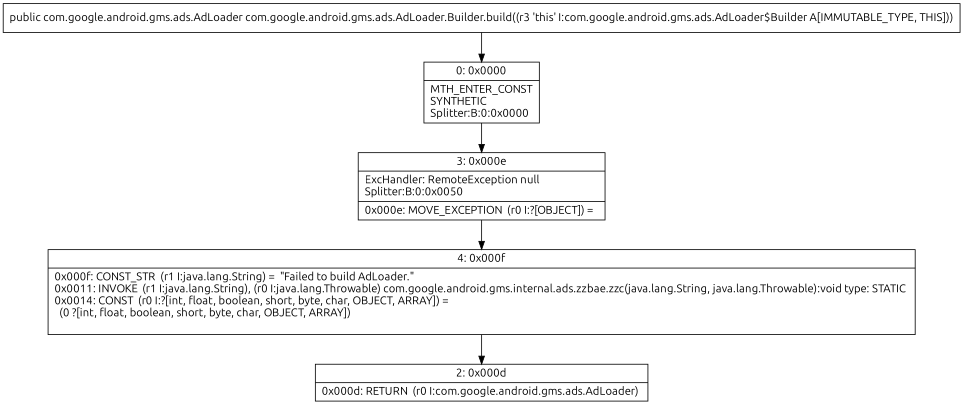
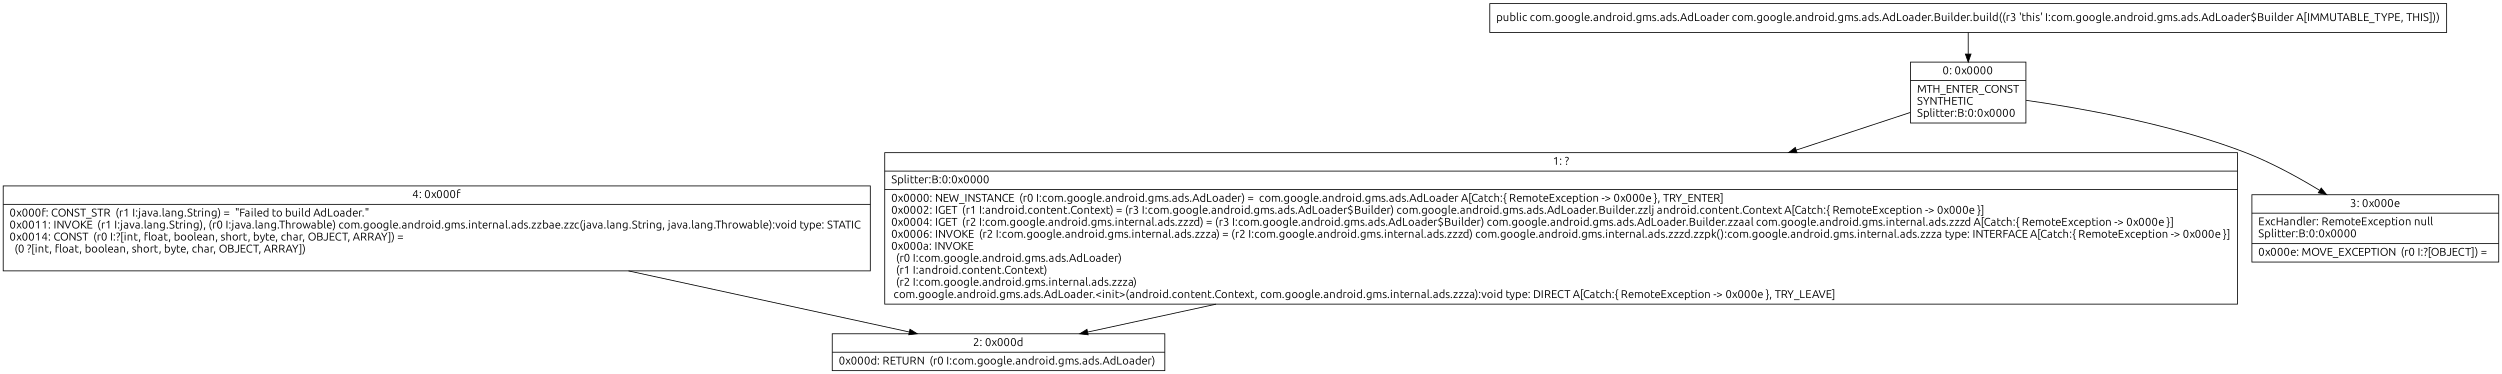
(414, 192) -> (2308, 234)
none -> (1561, 228)
(482, 231) -> none
